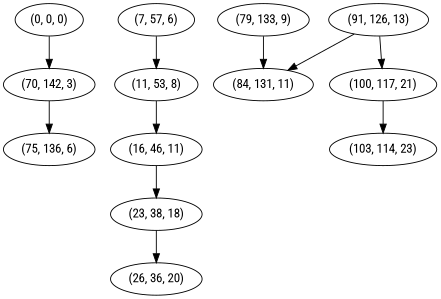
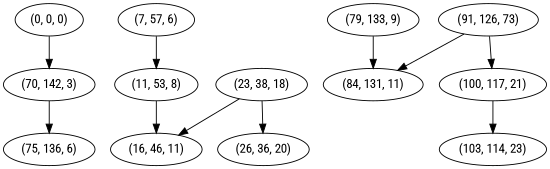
(379, 20) -> (488, 20)
(156, 177) -> (213, 115)
